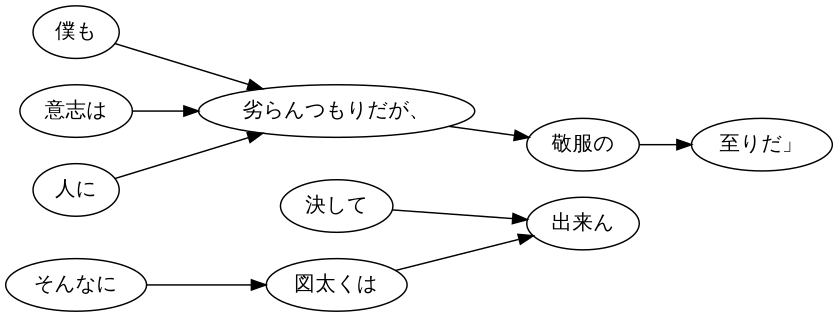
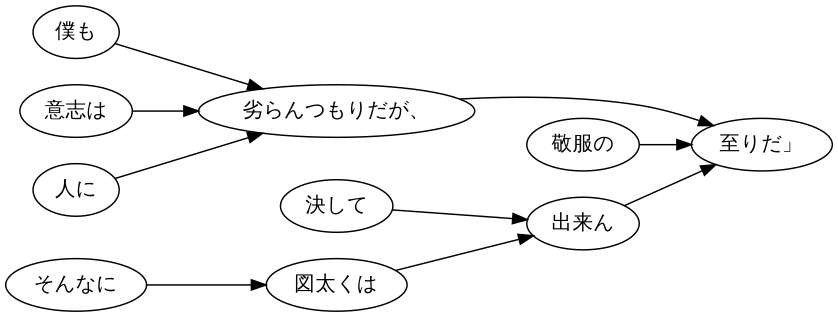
(482, 131) -> (581, 99)
none -> (663, 188)
